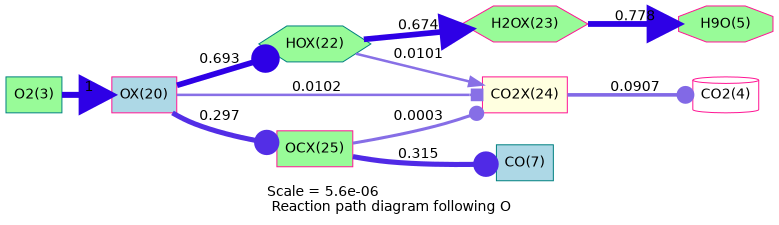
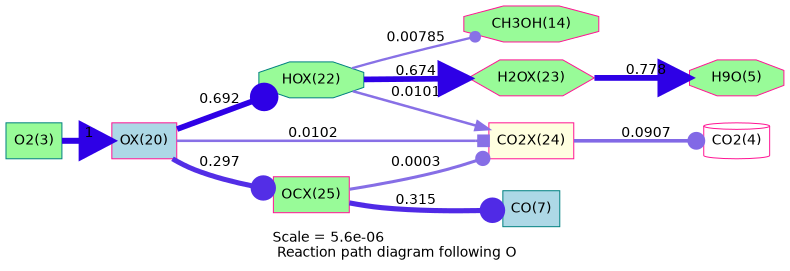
none -> (531, 24)
(315, 44) -> (311, 80)
(218, 59) -> (218, 99)
